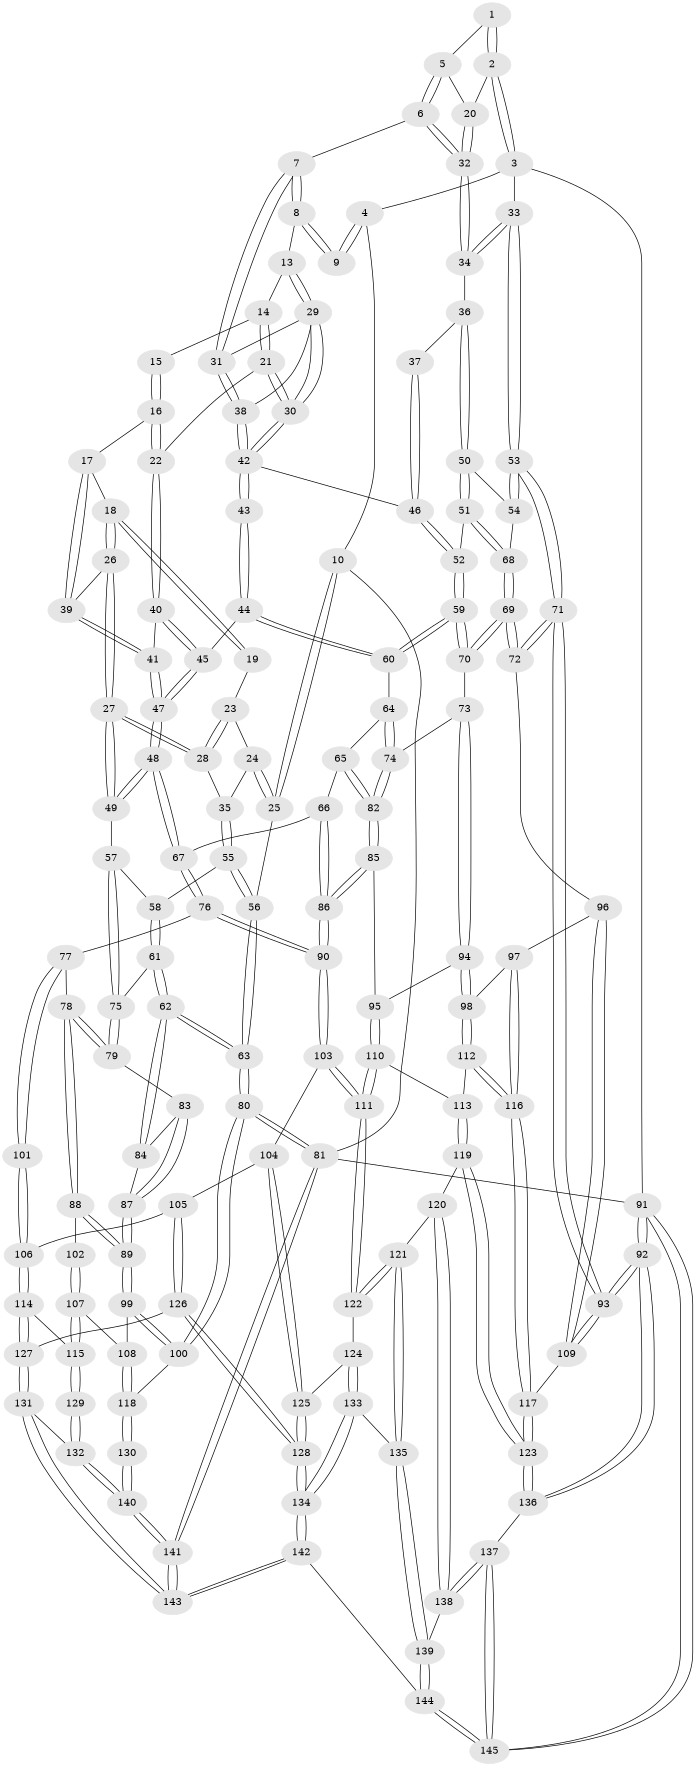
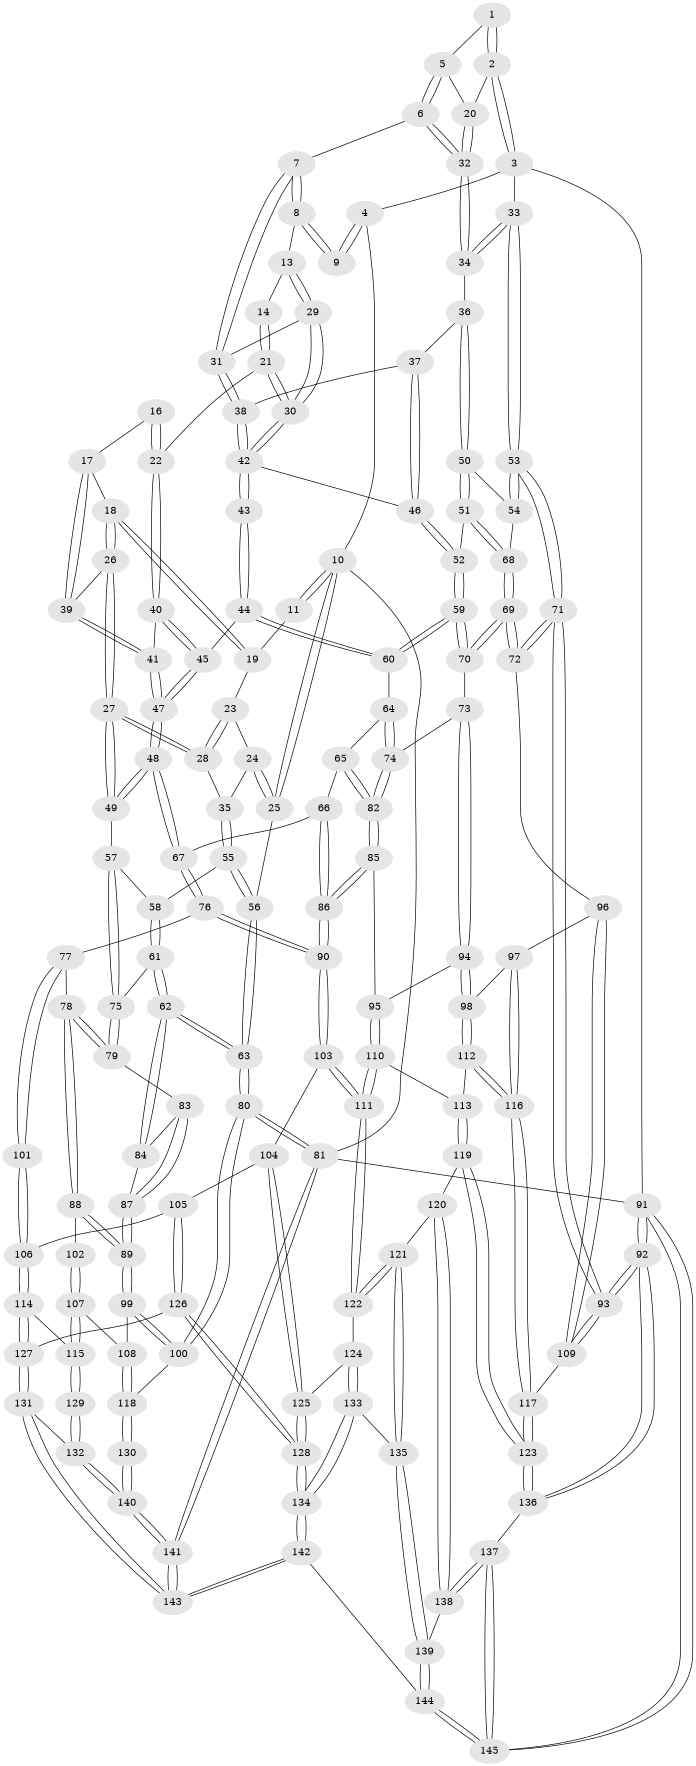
(156, 362) -> none
(293, 372) -> (325, 382)
none -> (294, 610)
